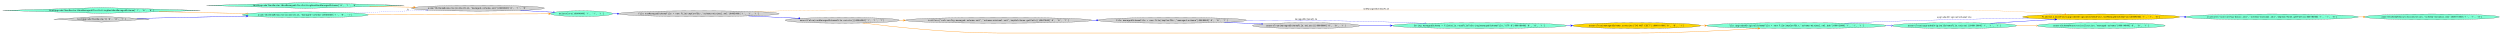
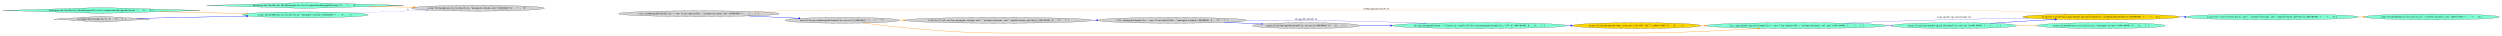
(582, 14) -> none
